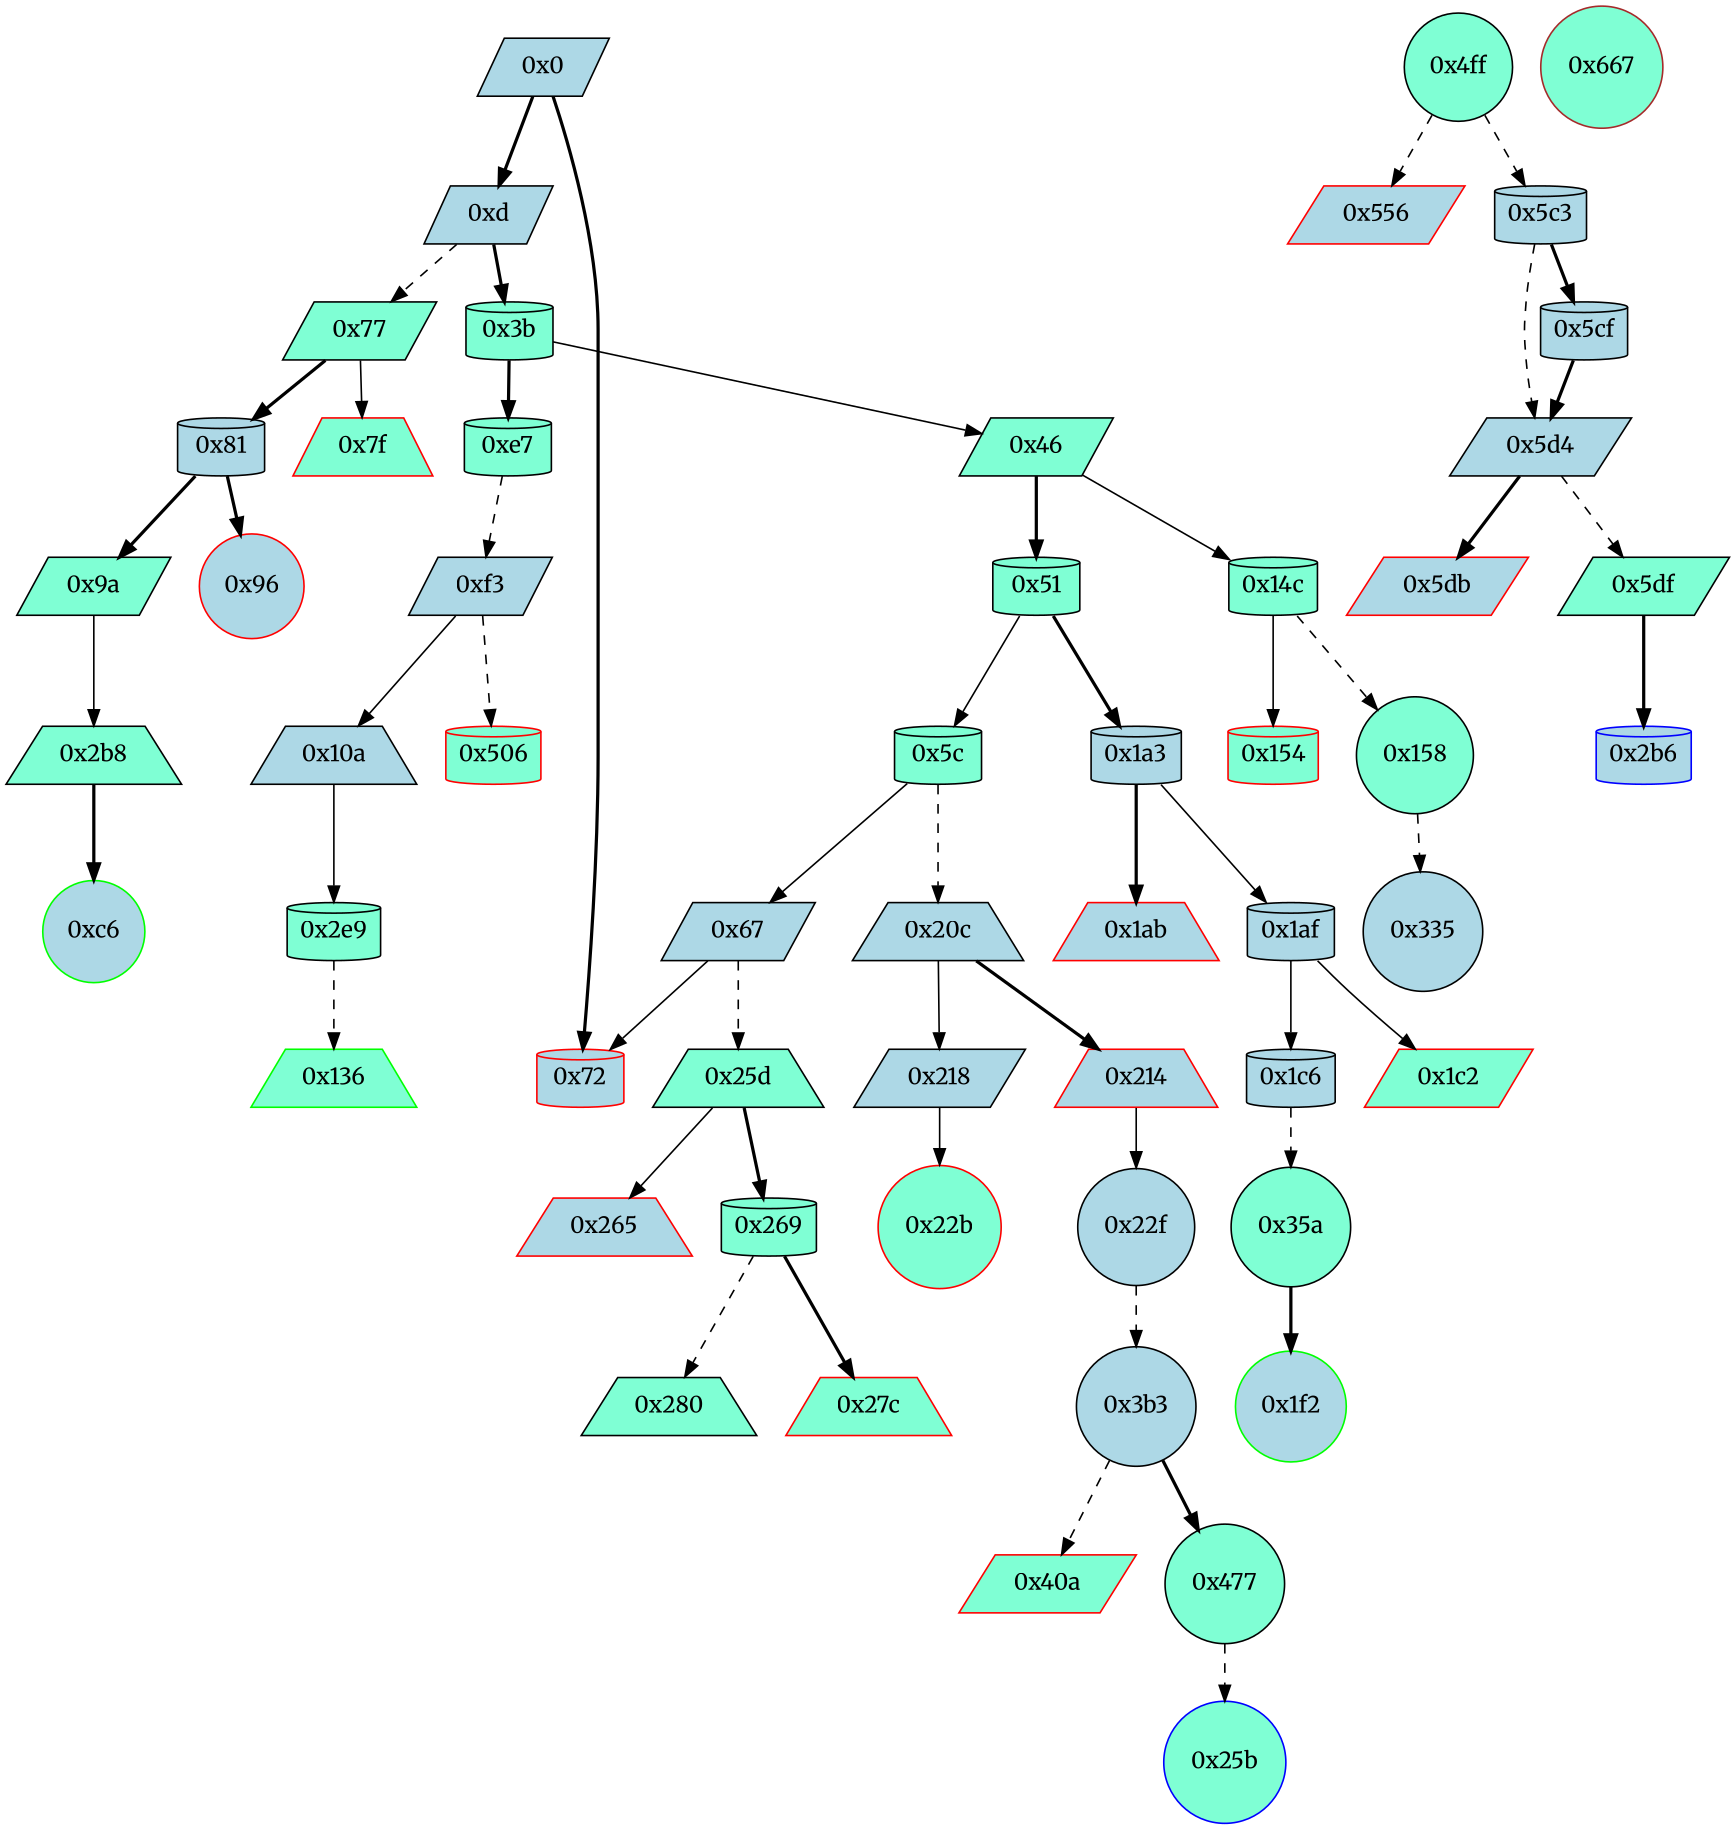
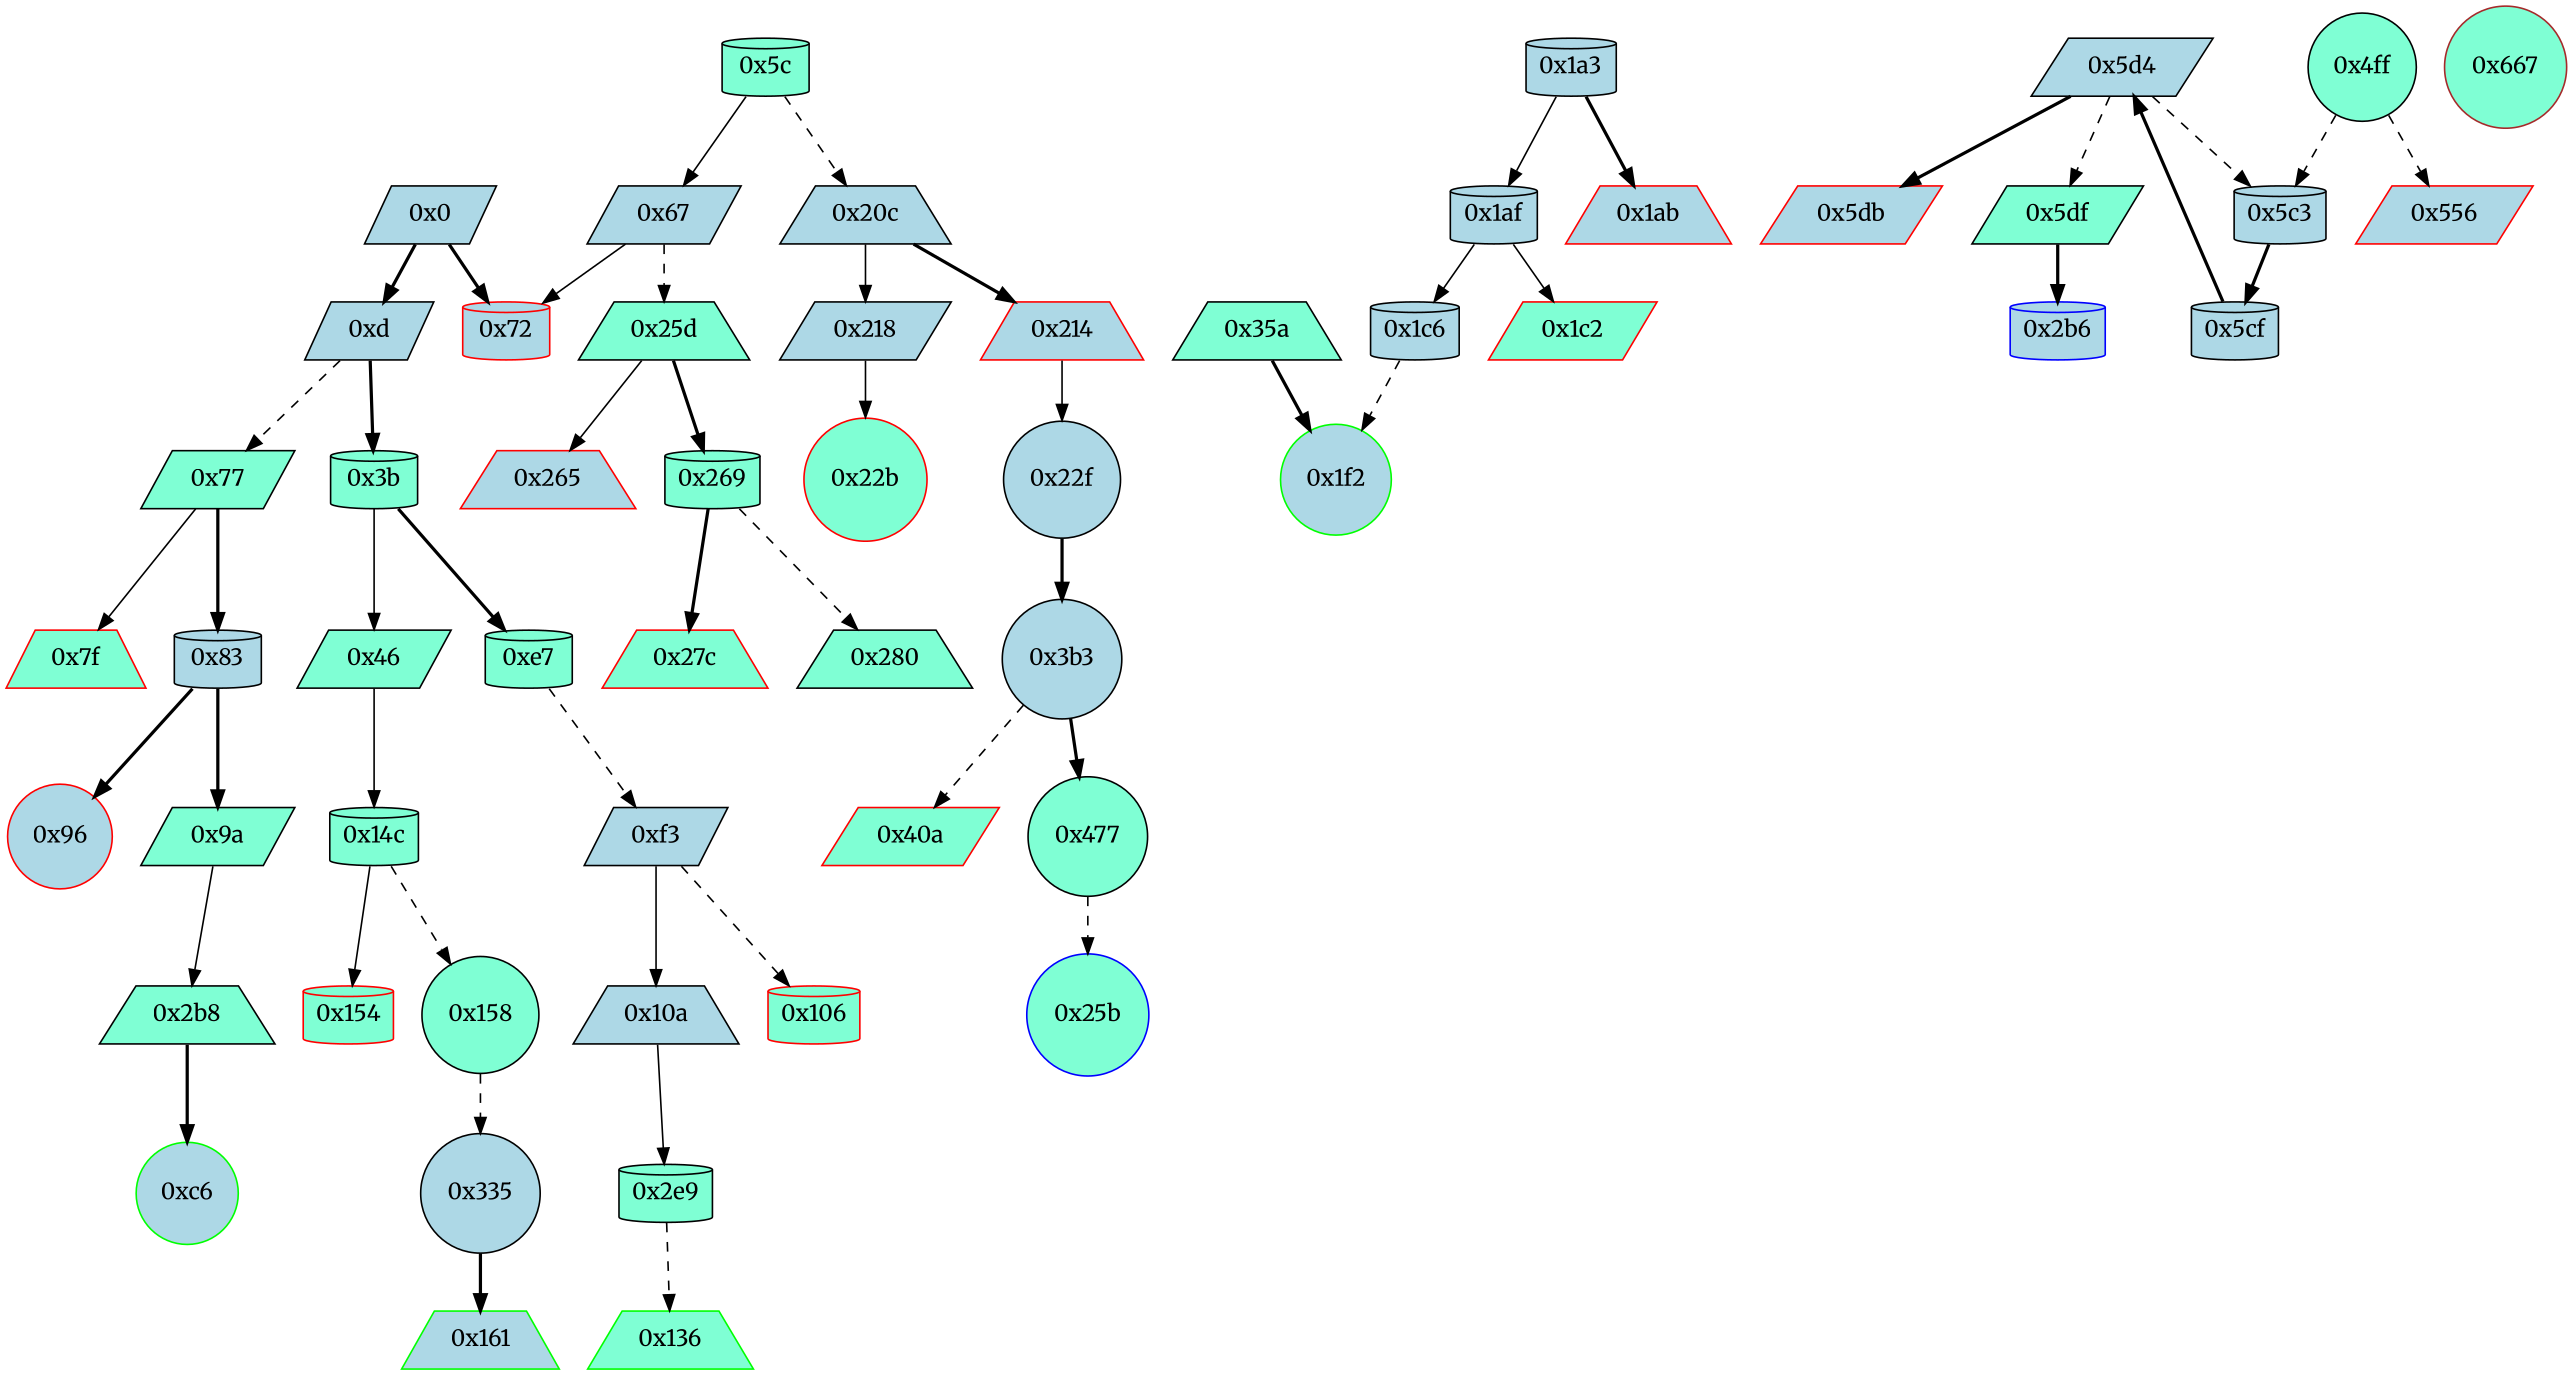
(1525, 323) -> (2195, 136)
(221, 447) -> (218, 659)
(1036, 586) -> none
(493, 755) -> (814, 1015)
(1291, 1129) -> (1385, 388)
(1291, 1227) -> (1257, 331)
(1136, 1308) -> (1062, 561)
none -> (480, 1340)
